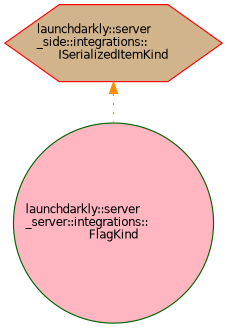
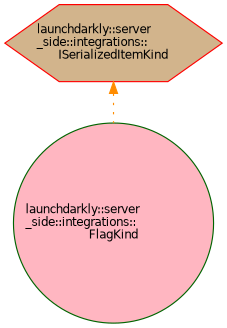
(114, 223) -> (114, 223)
